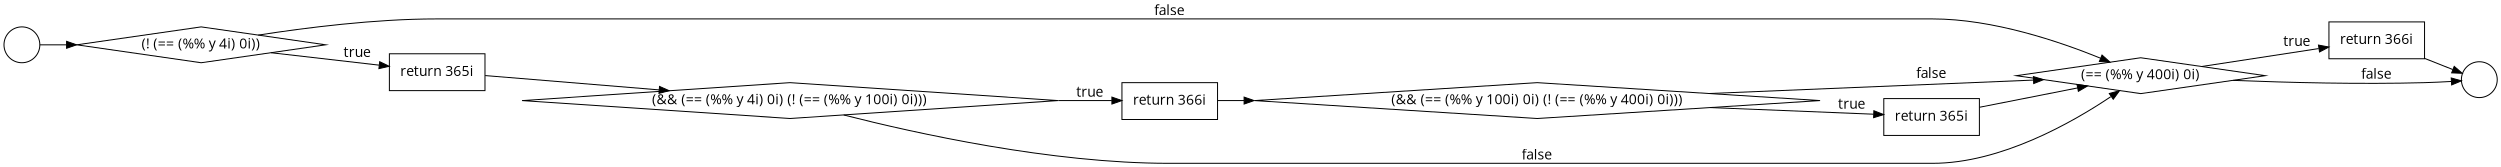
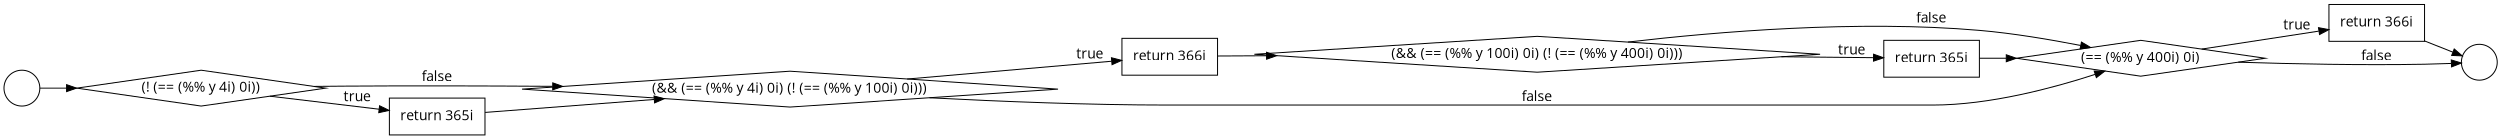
(1182, 19) -> (433, 86)
